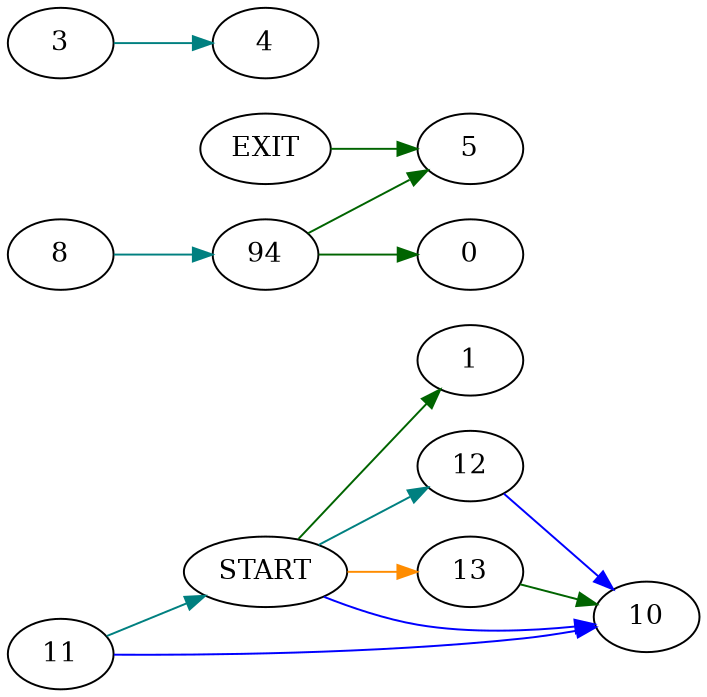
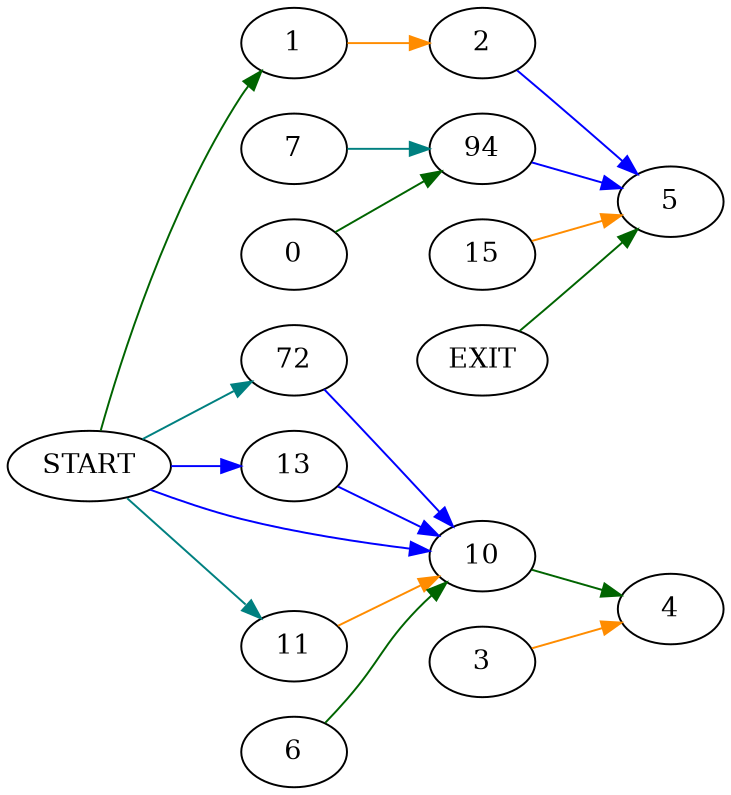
(153, 43) -> (567, 638)
none -> (482, 43)
(359, 206) -> (567, 173)
(61, 255) -> (294, 149)
(358, 255) -> (380, 207)
none -> (482, 255)
(470, 466) -> (294, 360)
(372, 572) -> (196, 466)
none -> (567, 580)
(549, 592) -> (379, 507)
(147, 620) -> (186, 551)
(346, 651) -> (379, 606)
none -> (294, 752)
